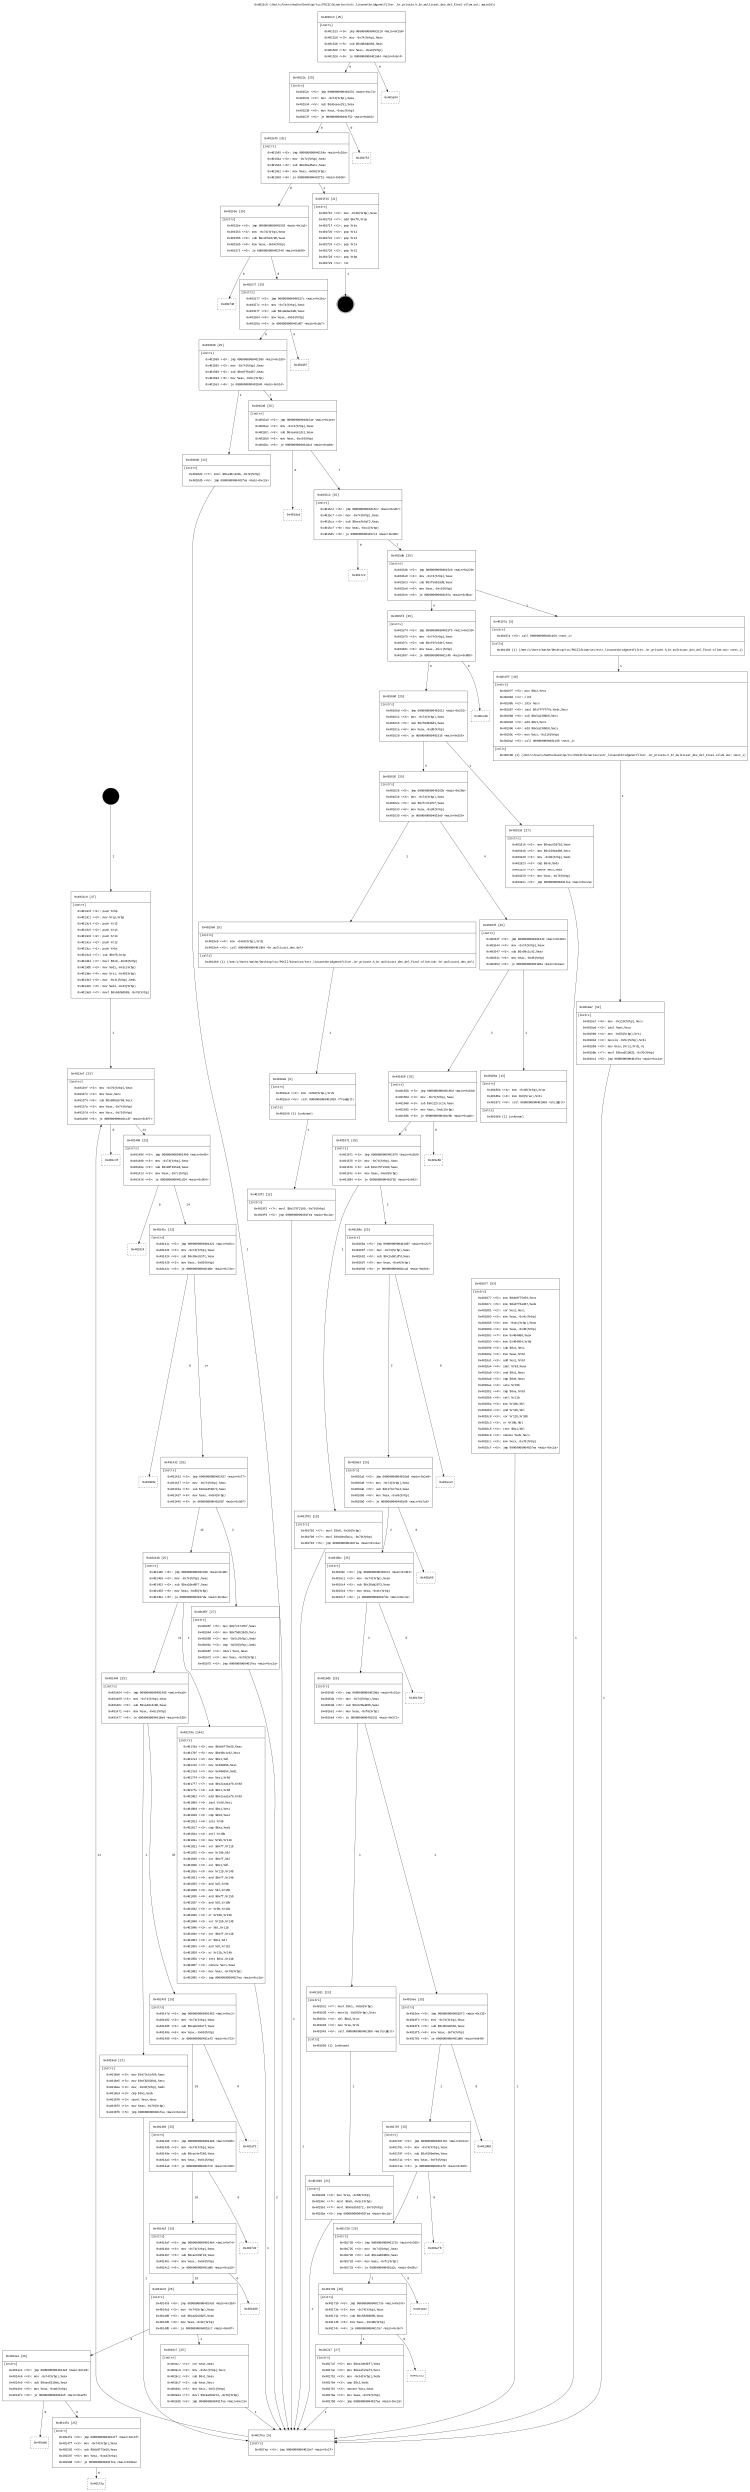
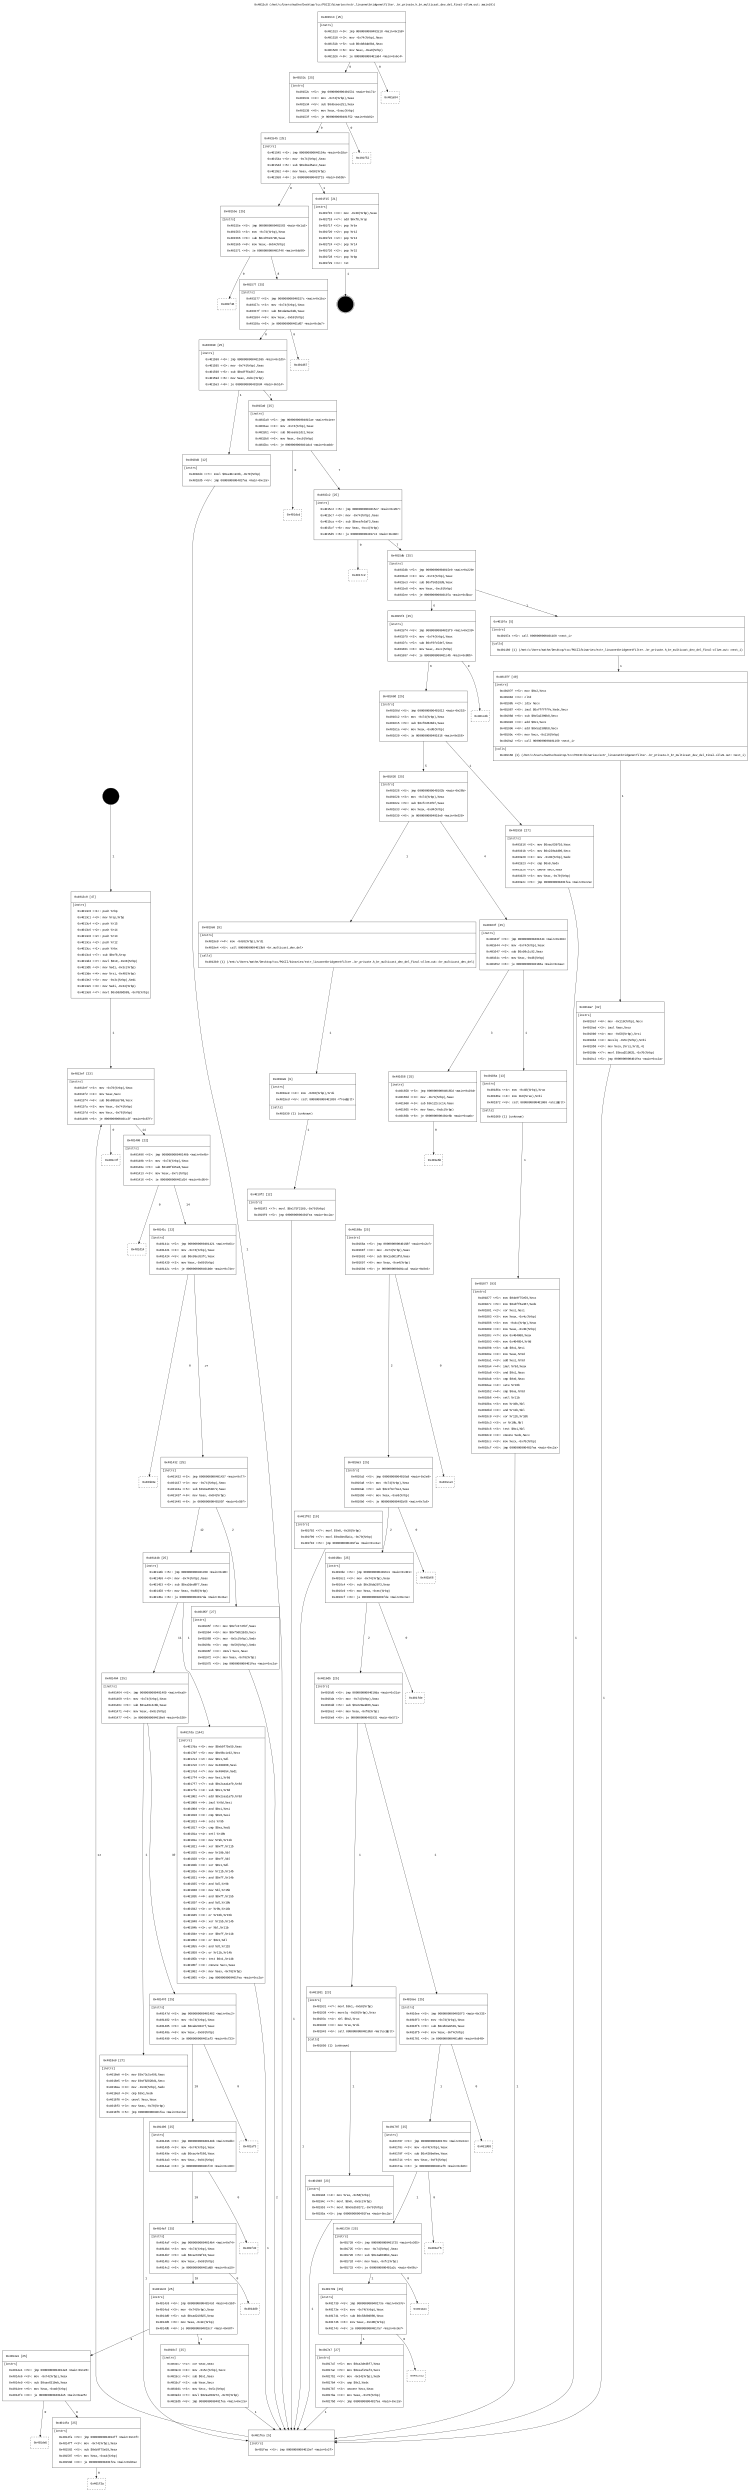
(377, 1160) -> none
none -> (521, 1199)
